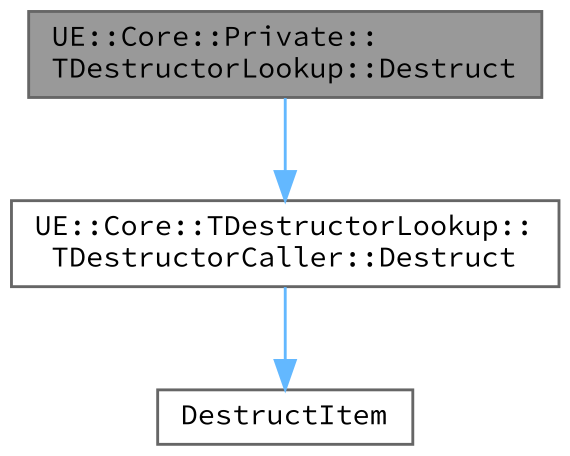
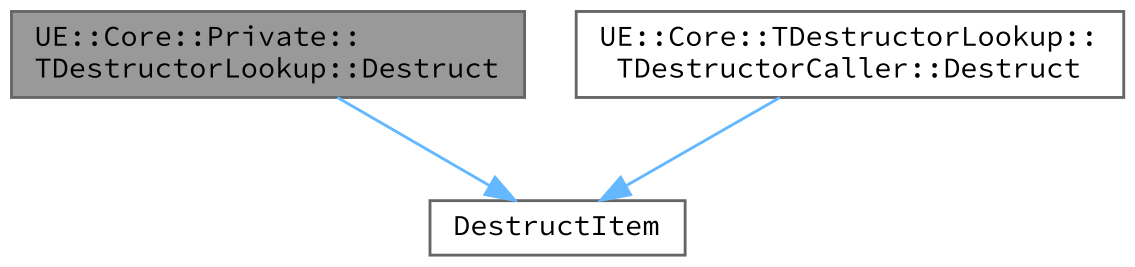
(285, 134) -> (414, 142)
